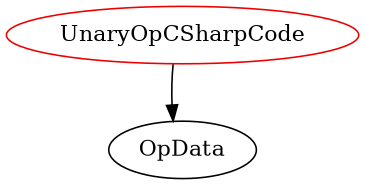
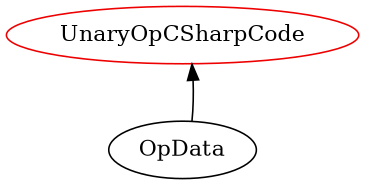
(172, 85) -> (193, 101)
